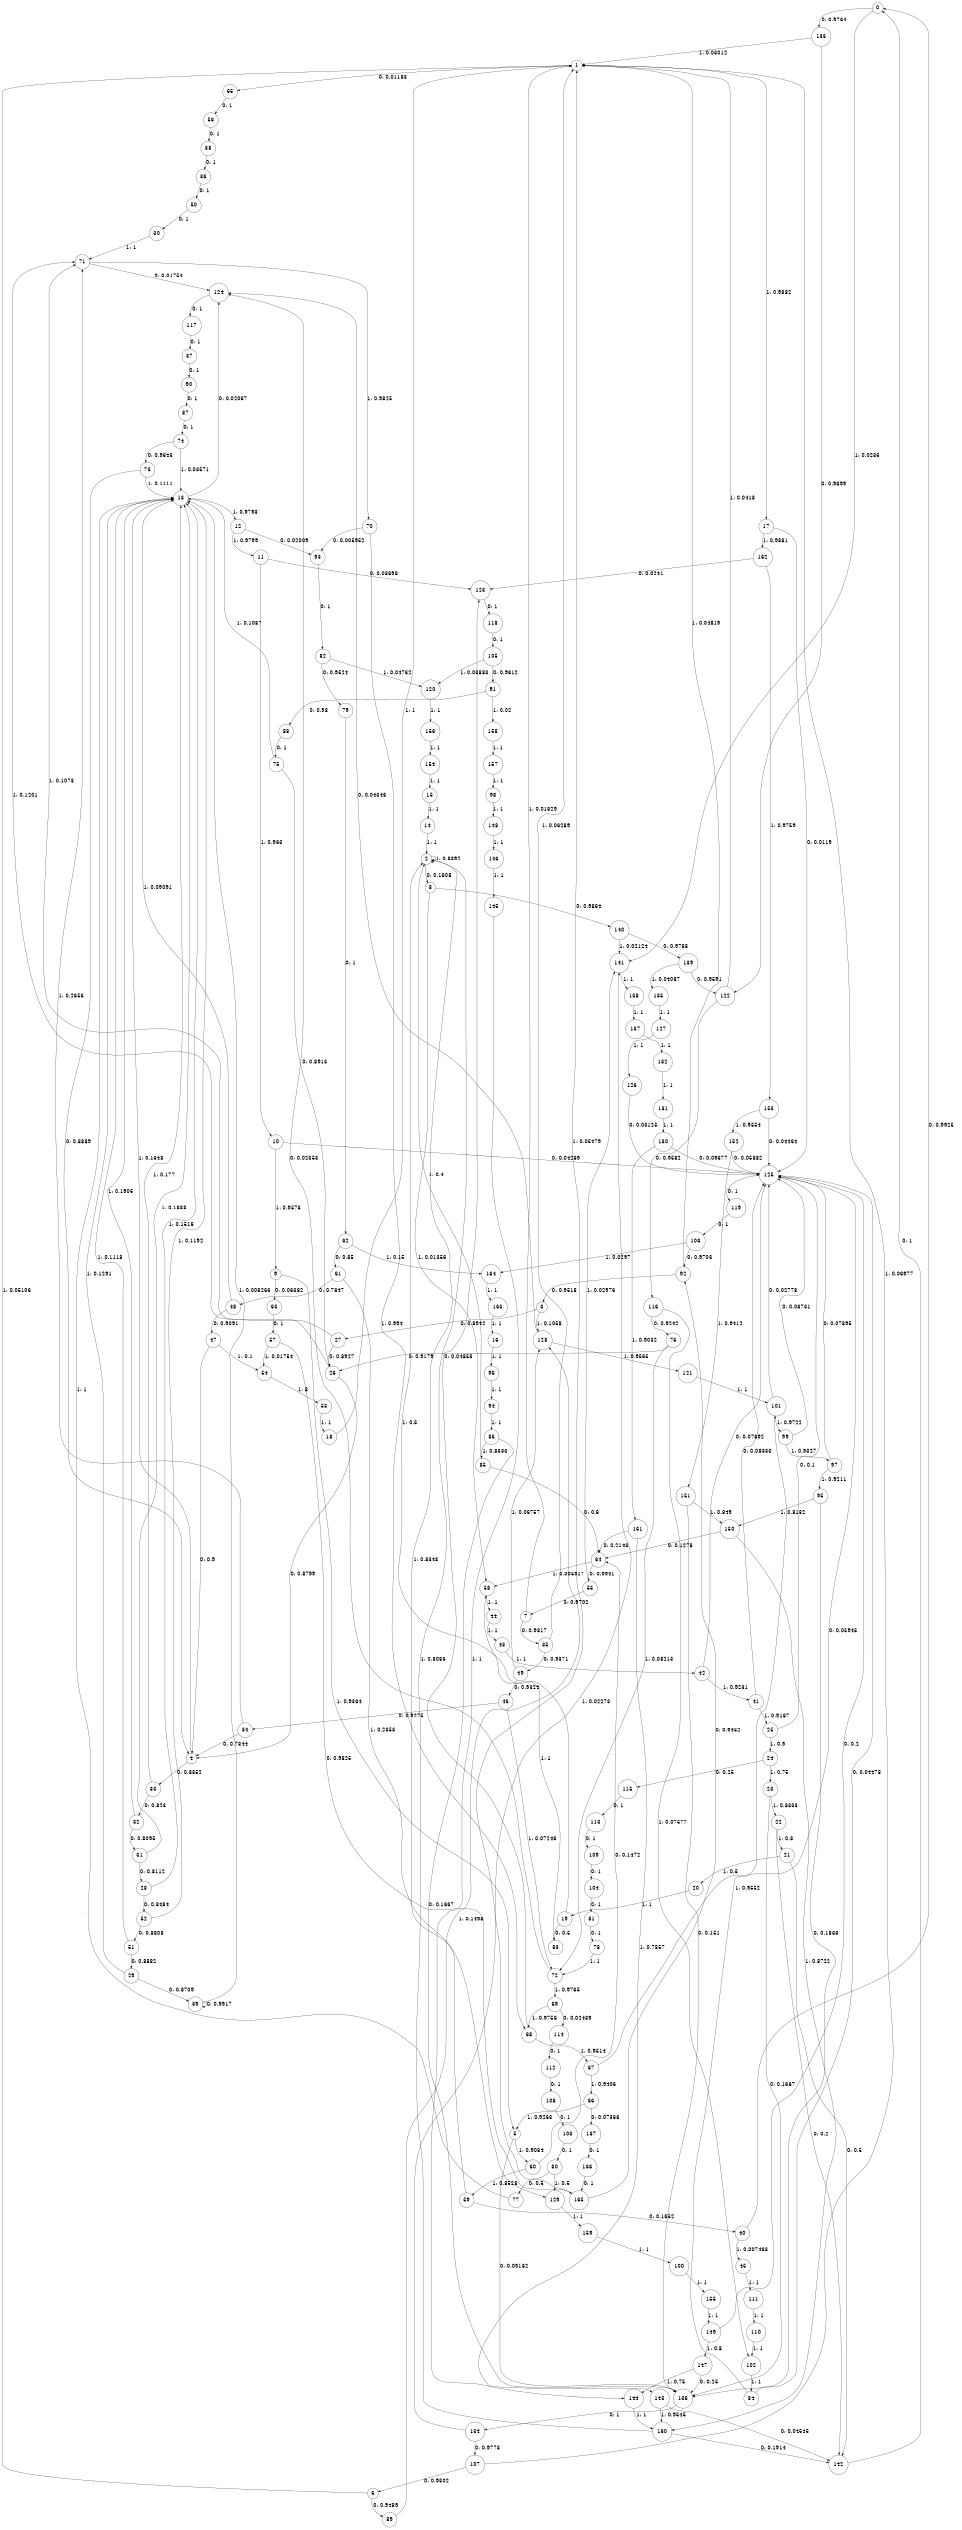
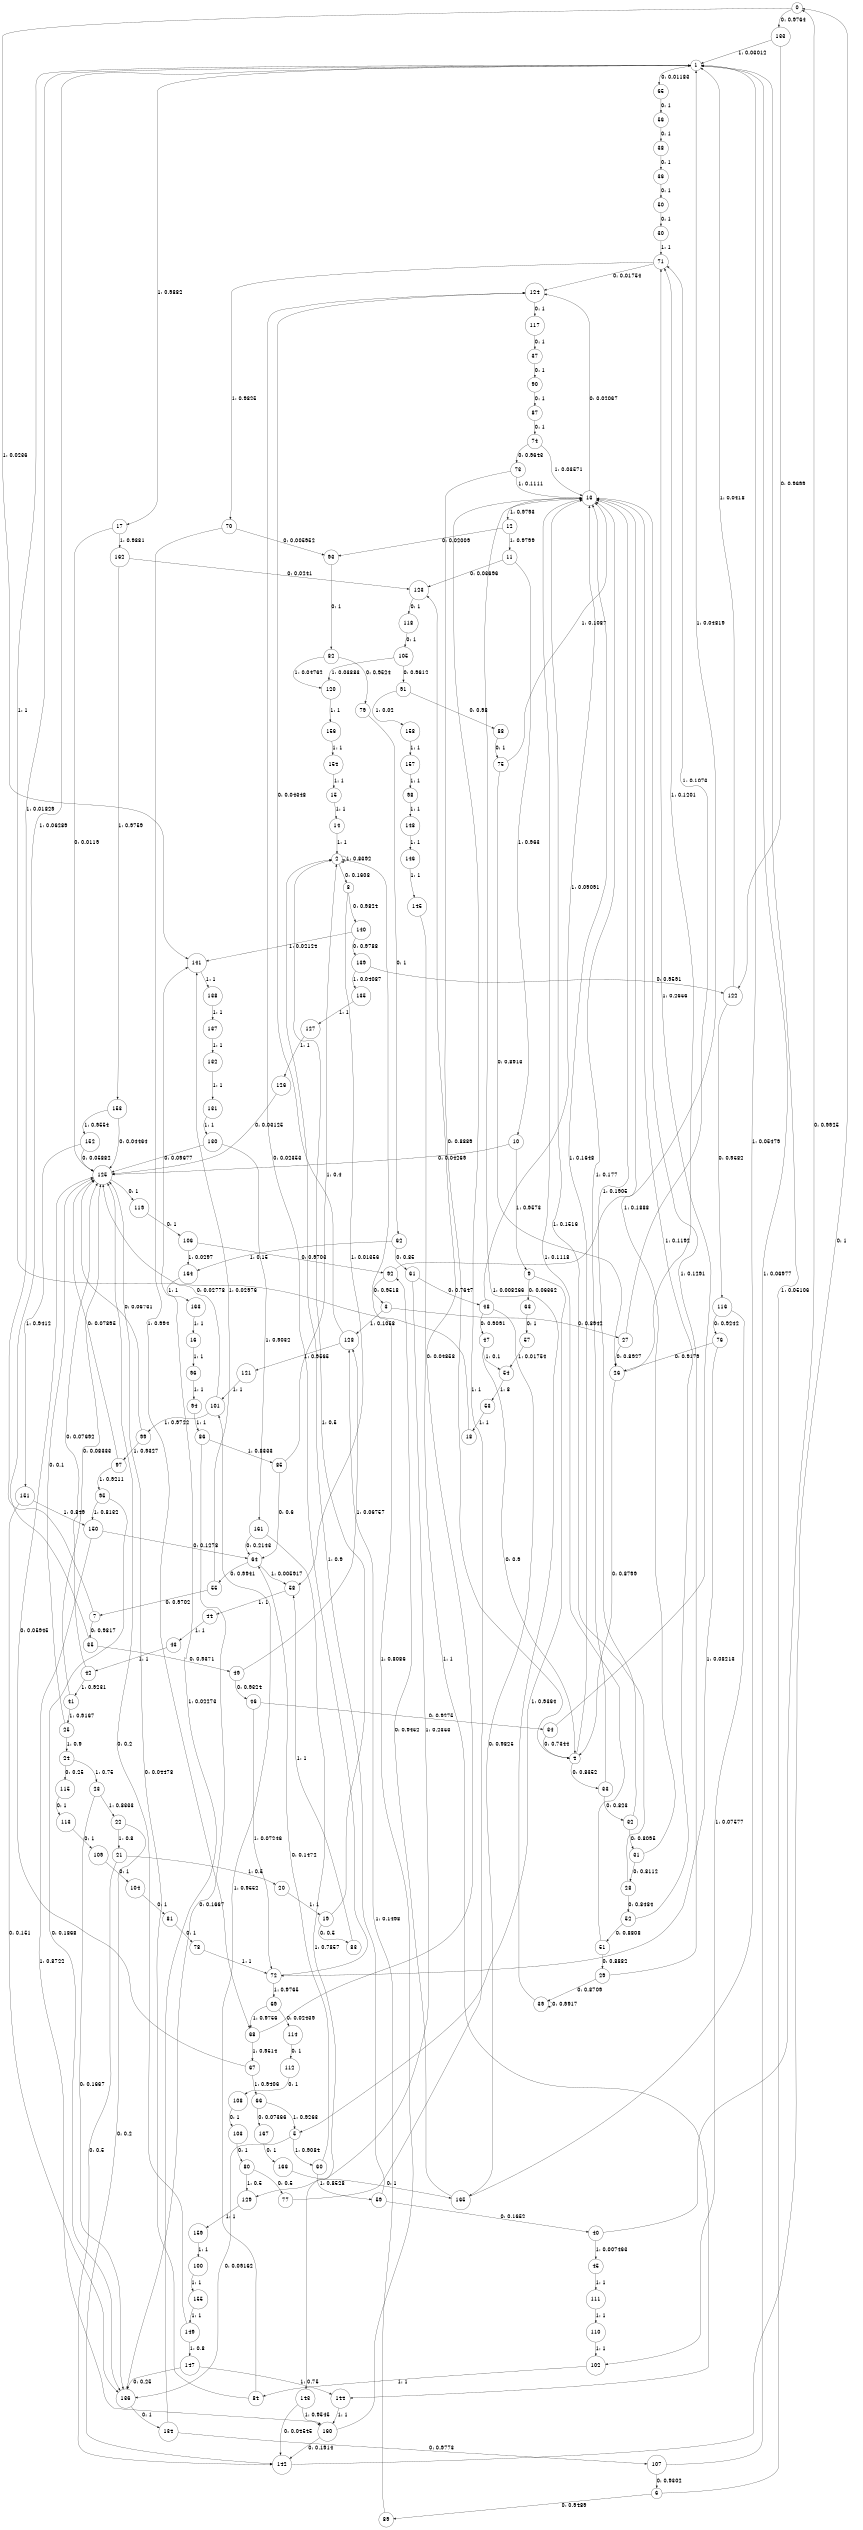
(591, 907) -> (368, 907)
(428, 1560) -> (340, 1560)
(344, 1829) -> (488, 1746)
